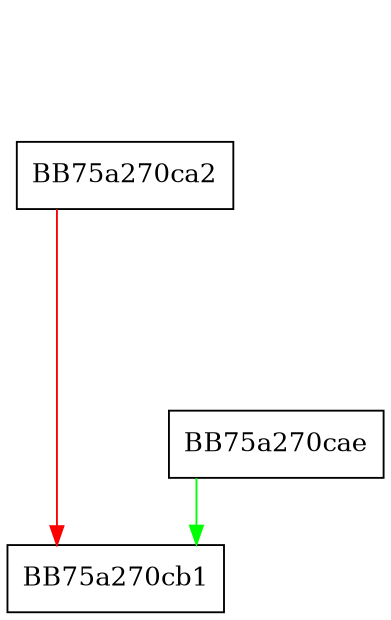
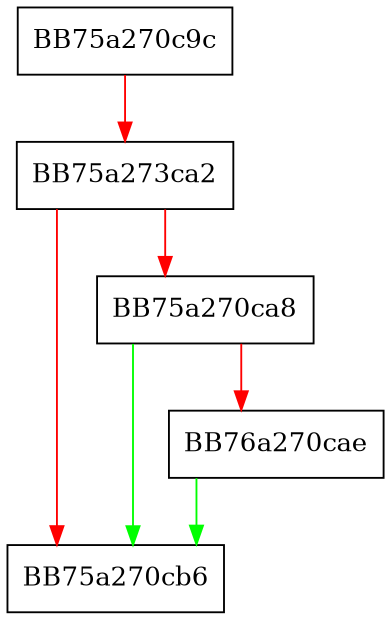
none -> (125, 41)
(125, 175) -> (125, 175)
none -> (205, 310)
(276, 444) -> (276, 444)
(116, 579) -> (116, 579)
